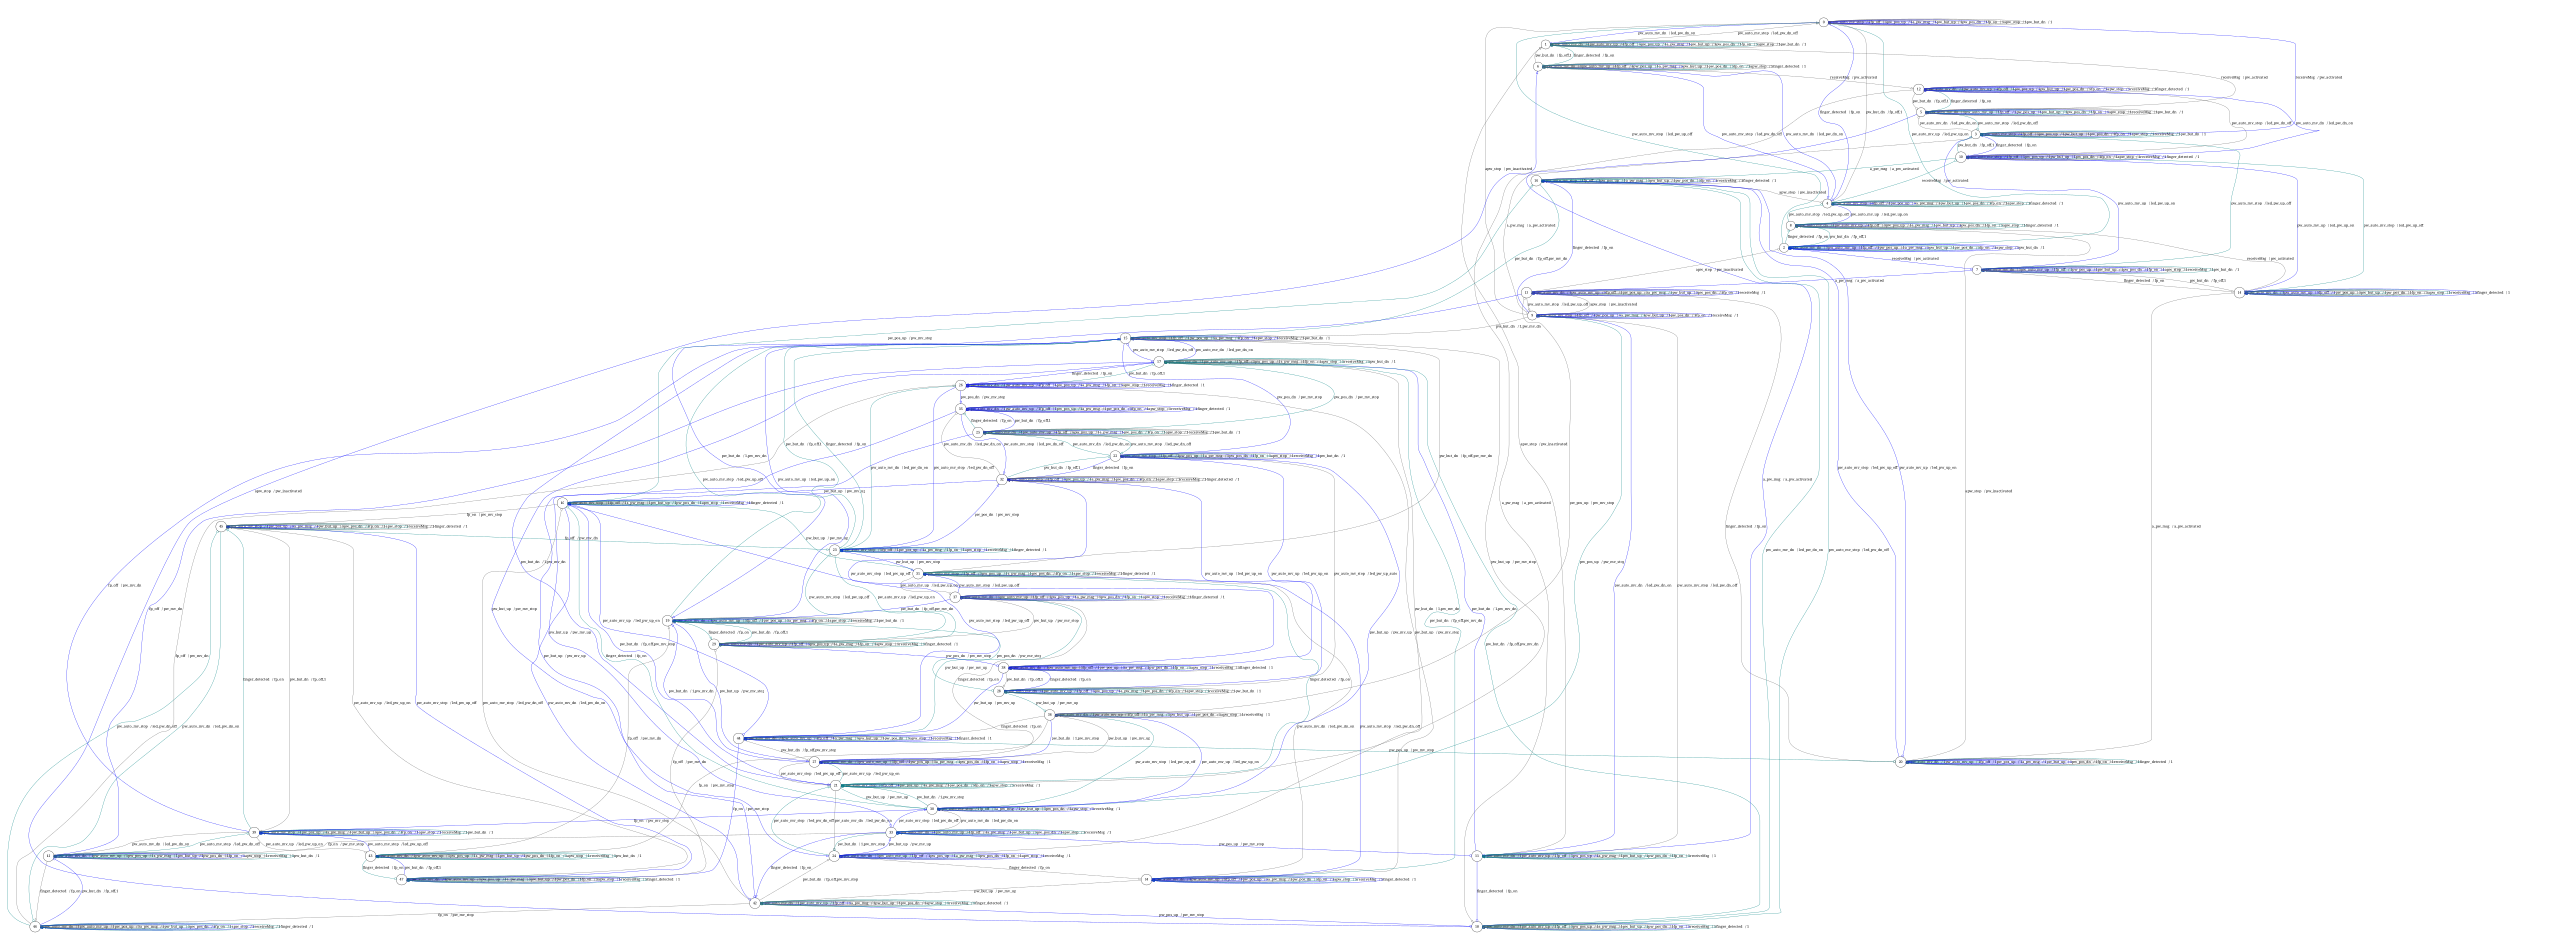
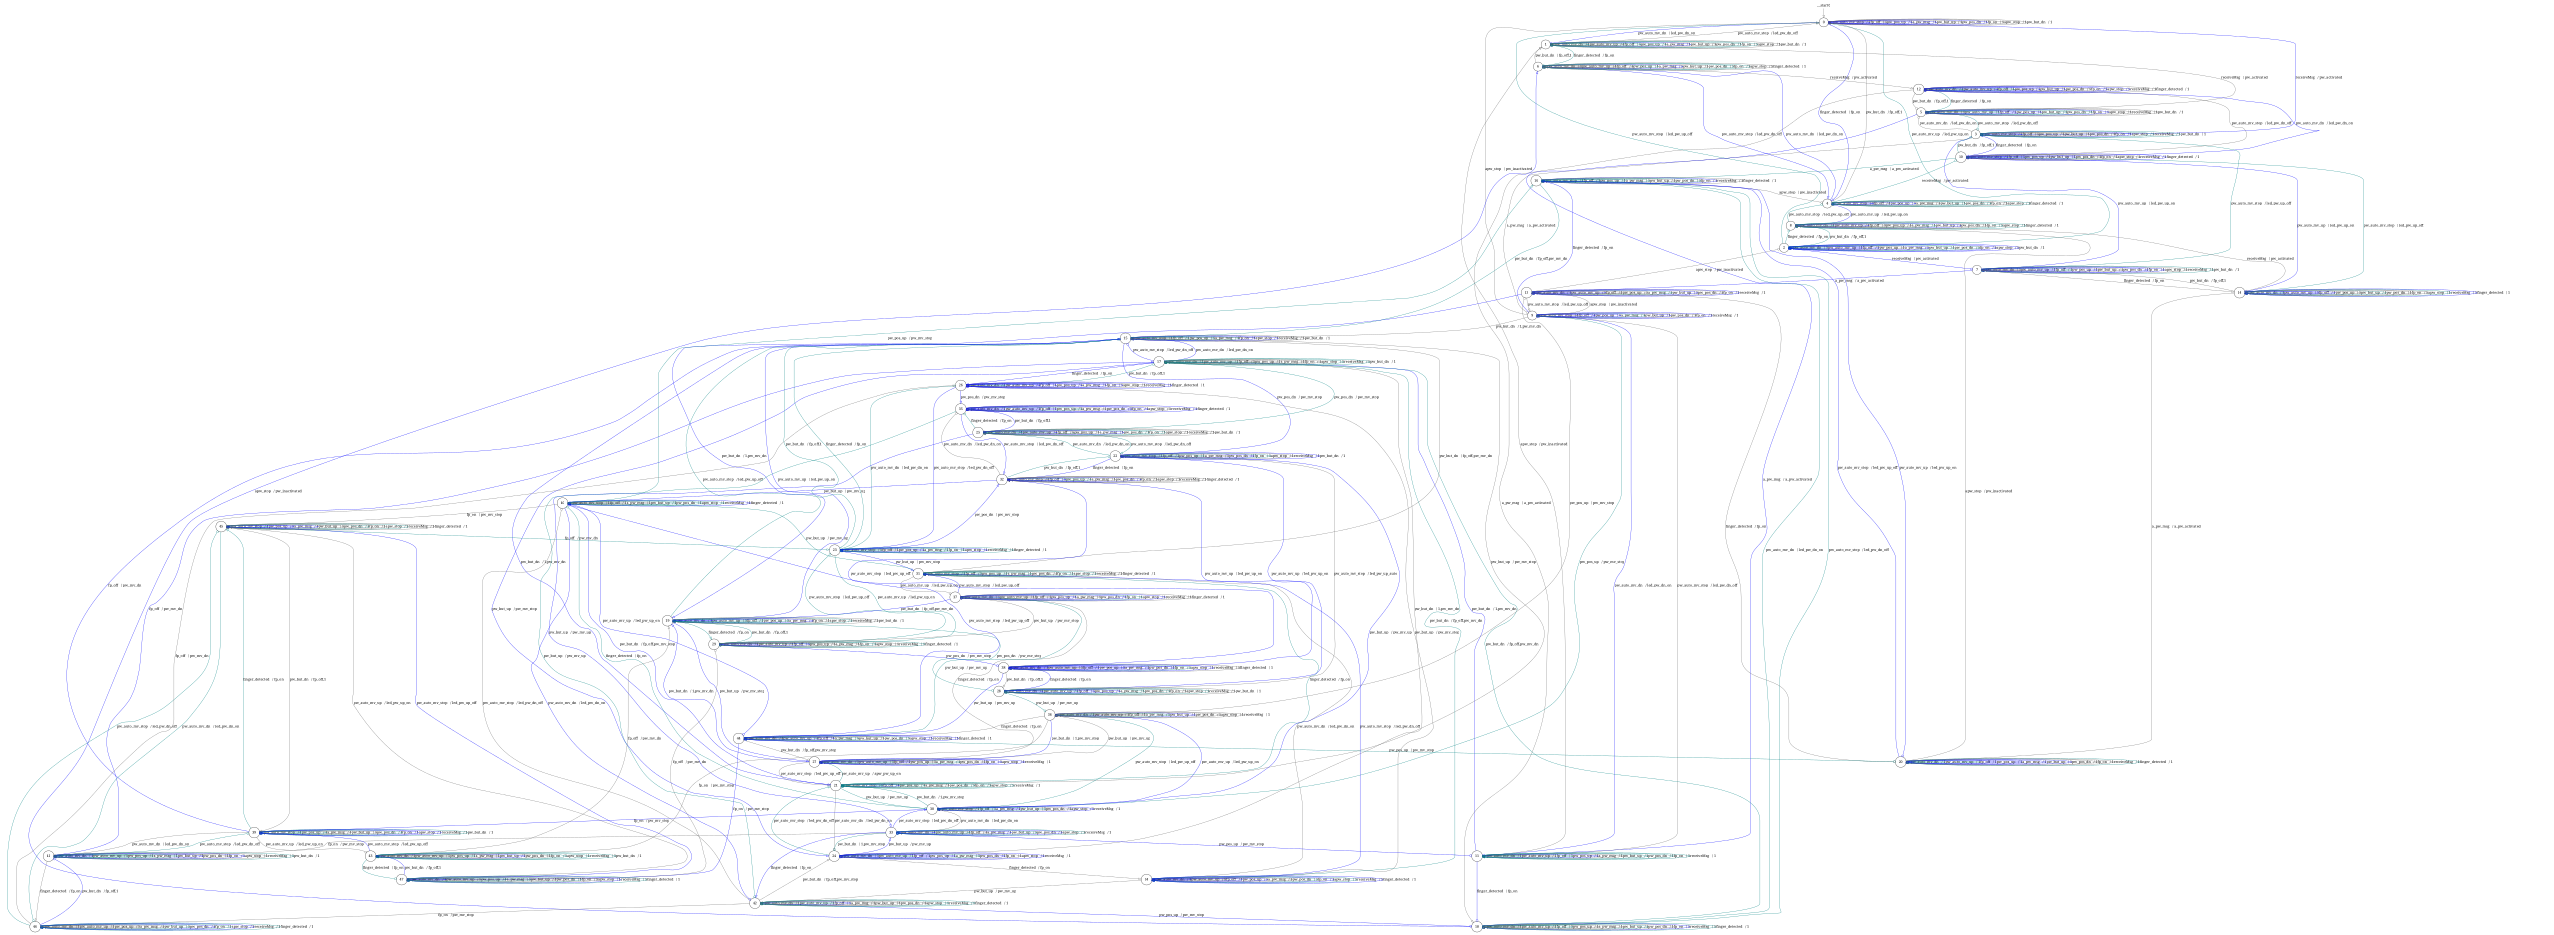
none -> (1824, 5)
(546, 527) -> (546, 527)
(871, 774) -> (871, 774)
